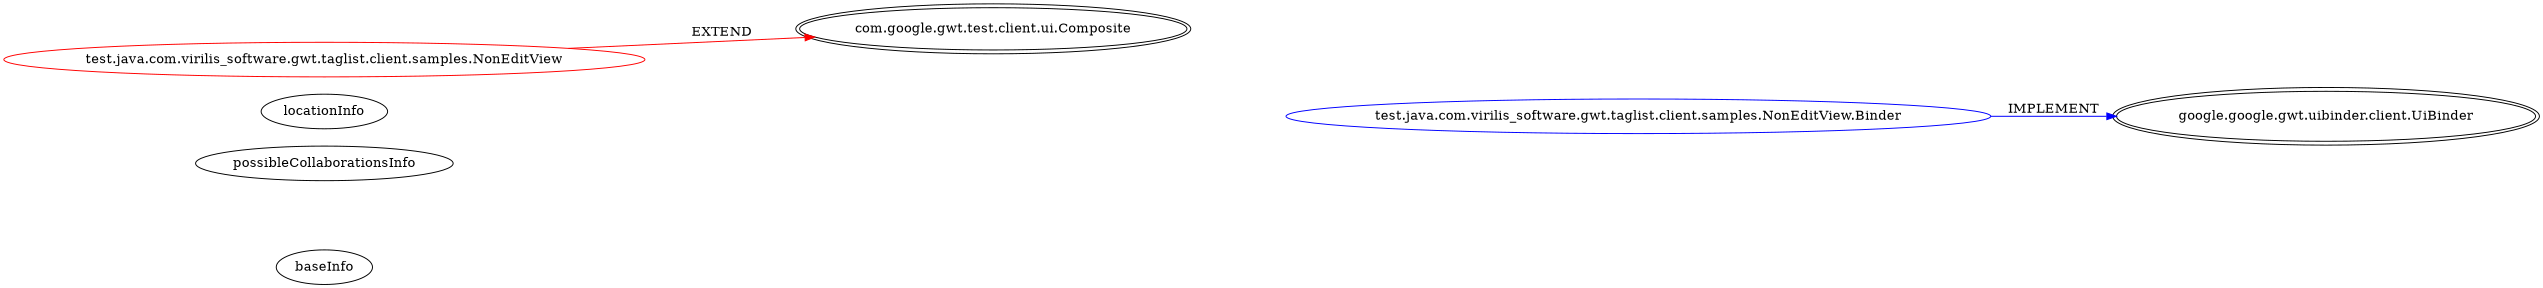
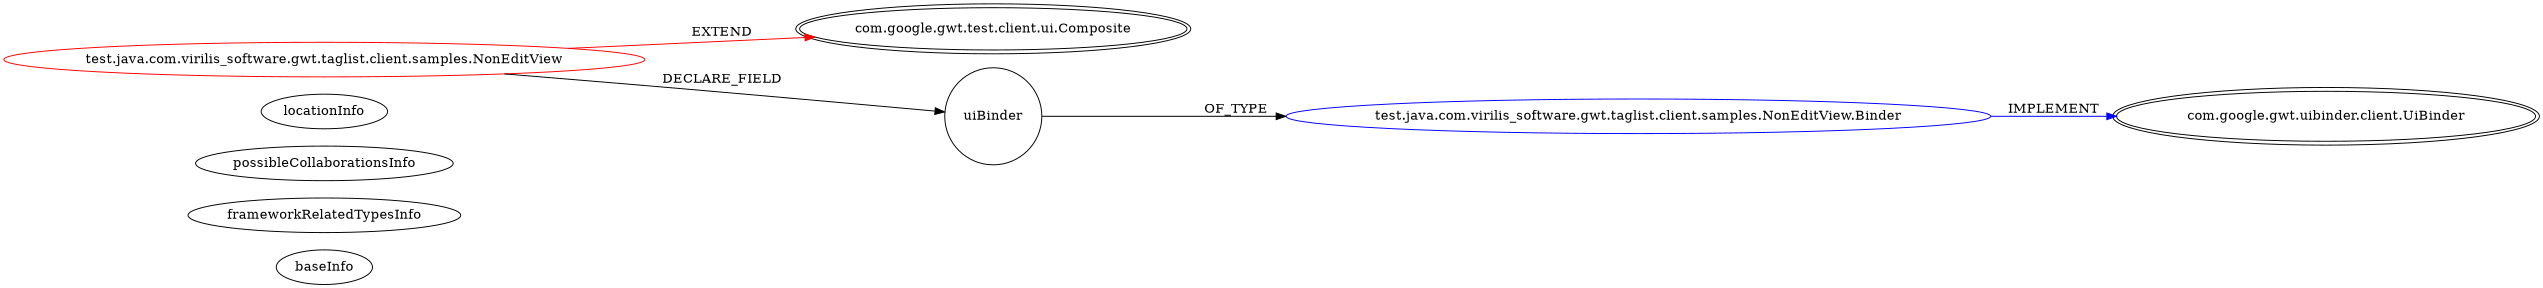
none -> (993, 116)
(2326, 116) -> (2326, 116)
none -> (324, 215)
